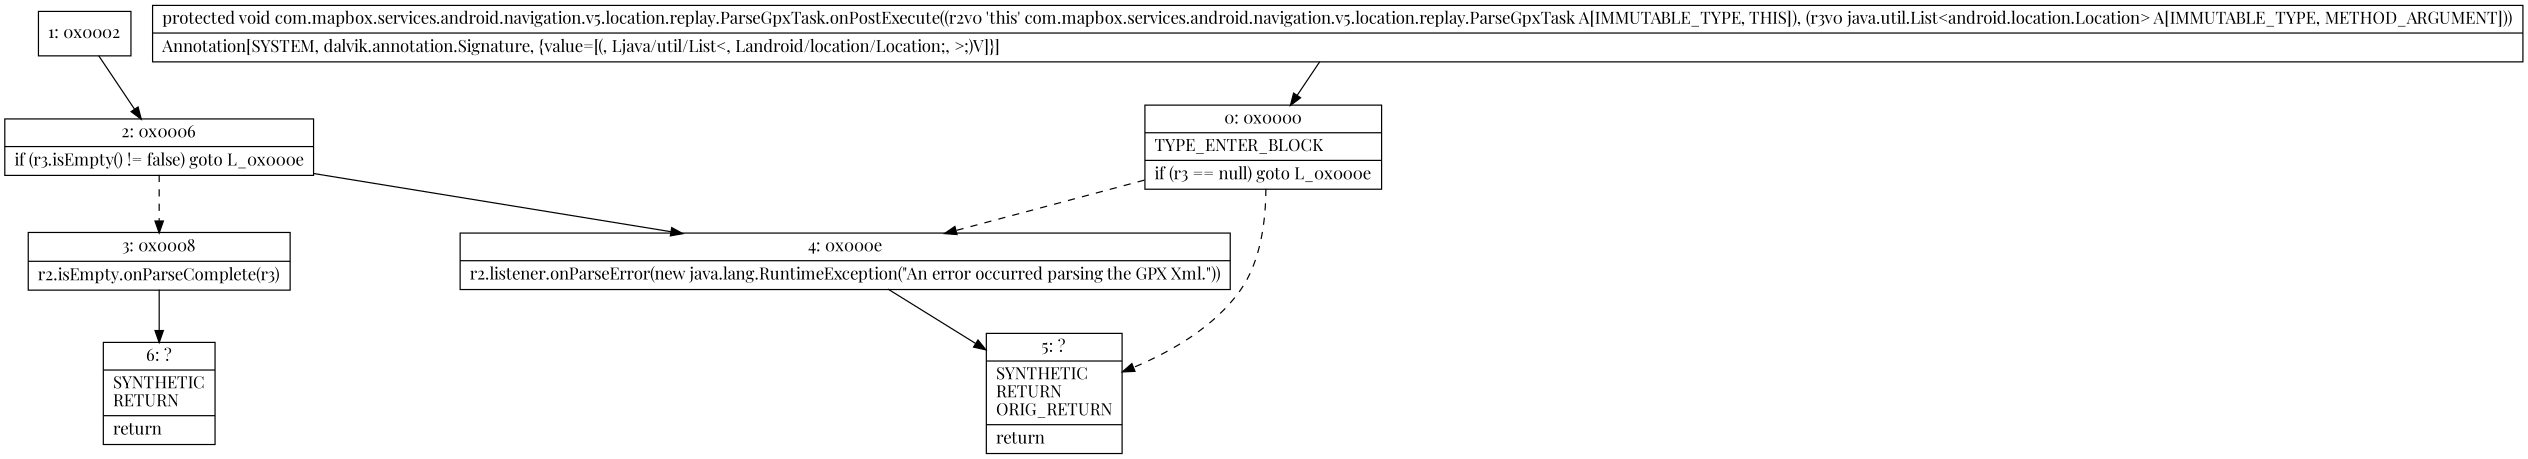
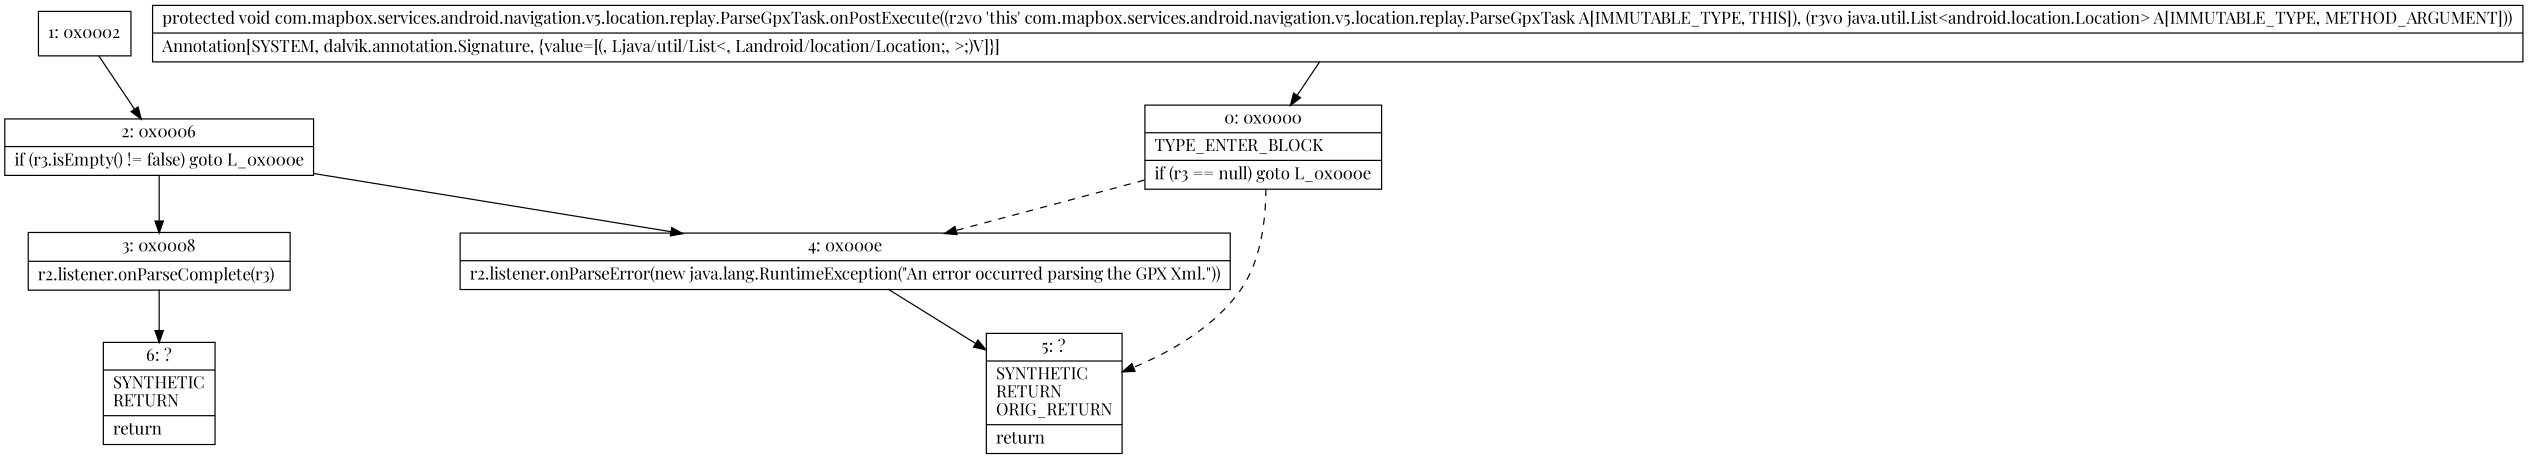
(159, 198) -> (159, 198)
(159, 275) -> (156, 275)
